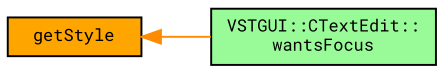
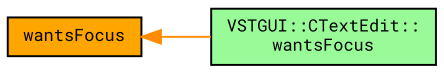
(75, 37) -> (75, 37)
